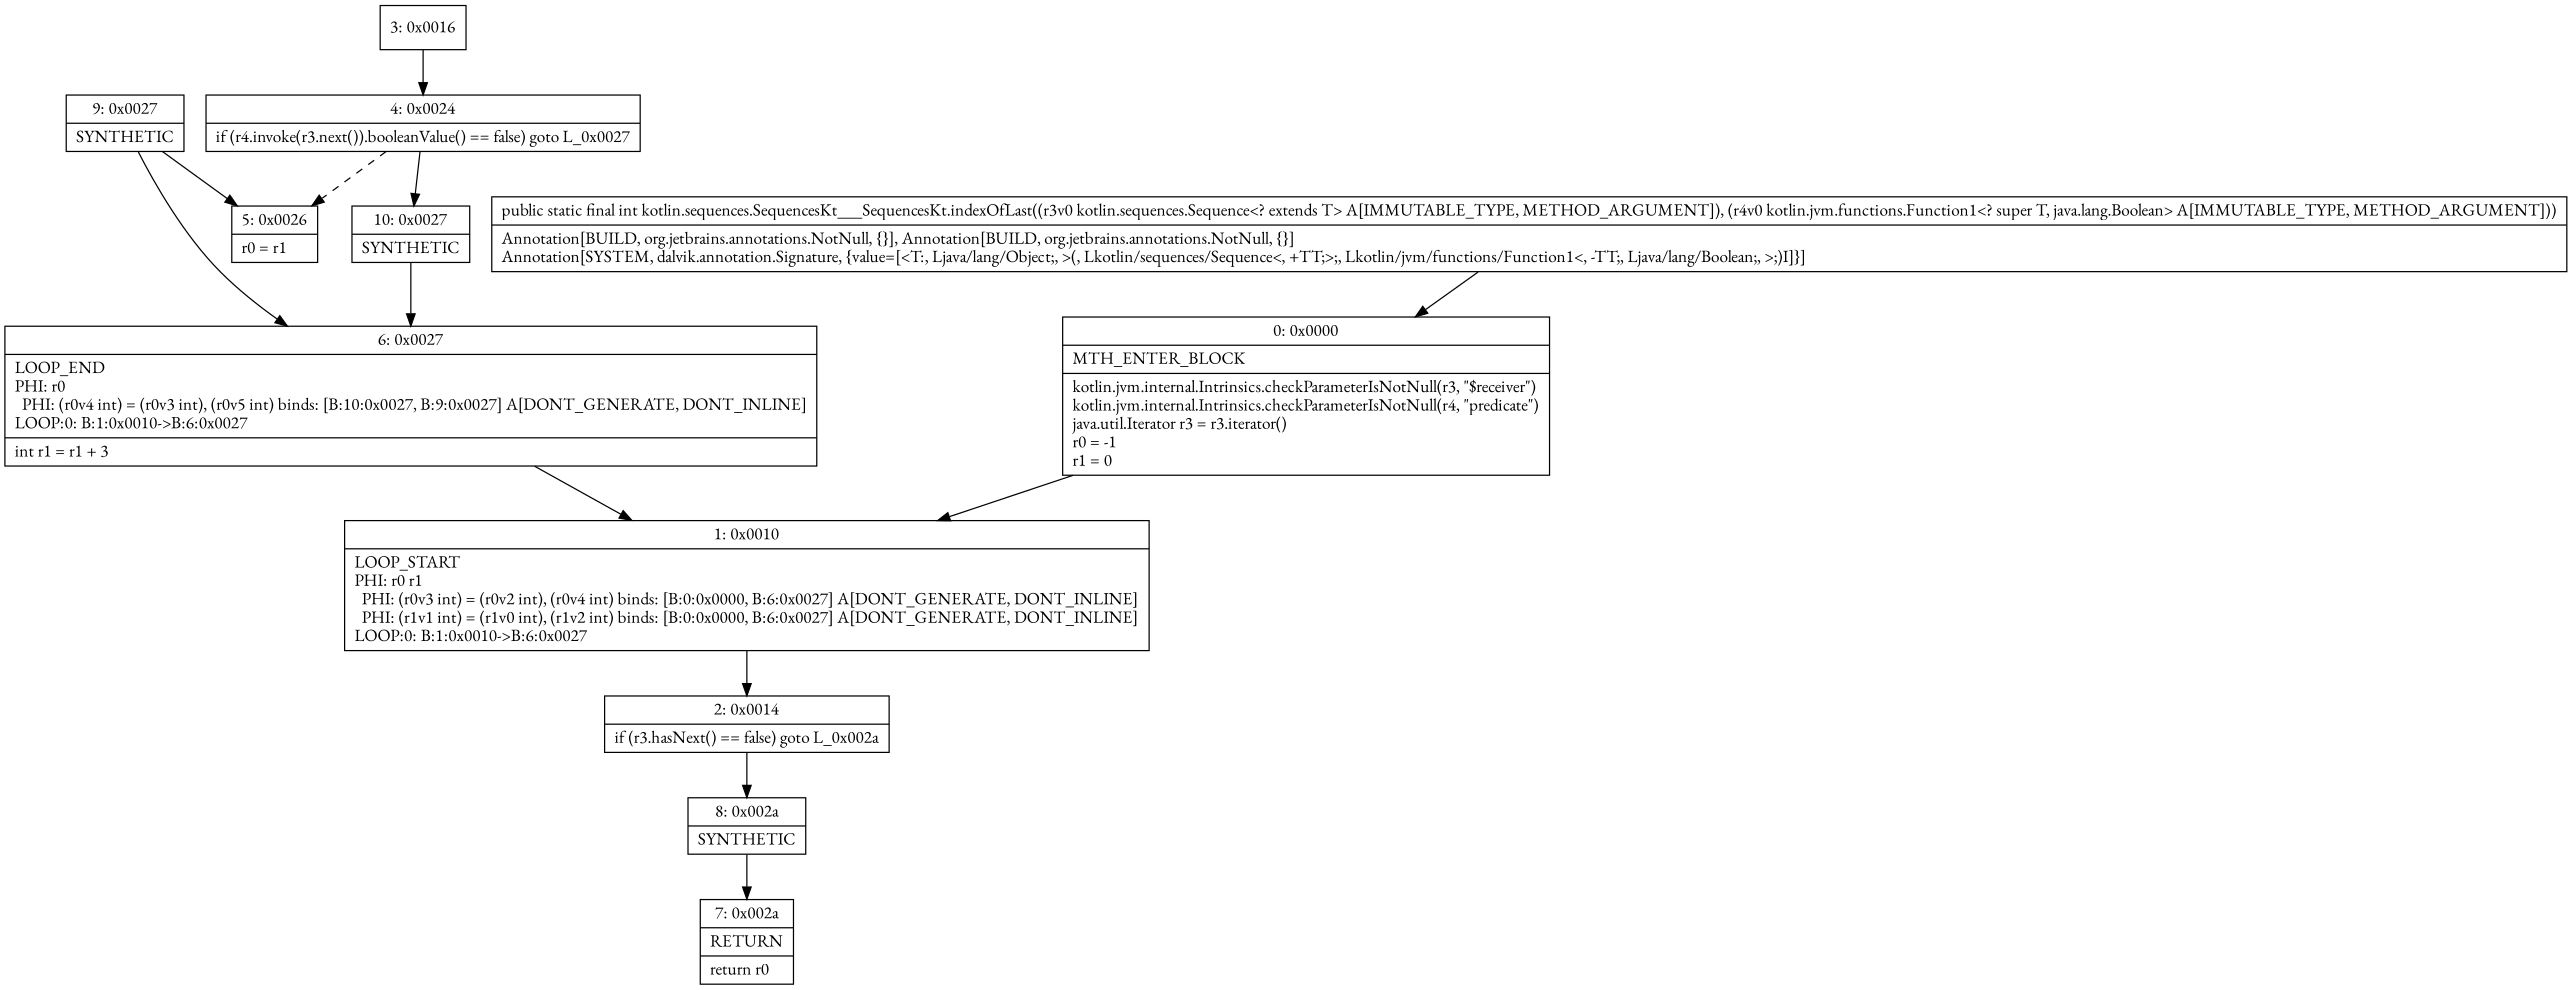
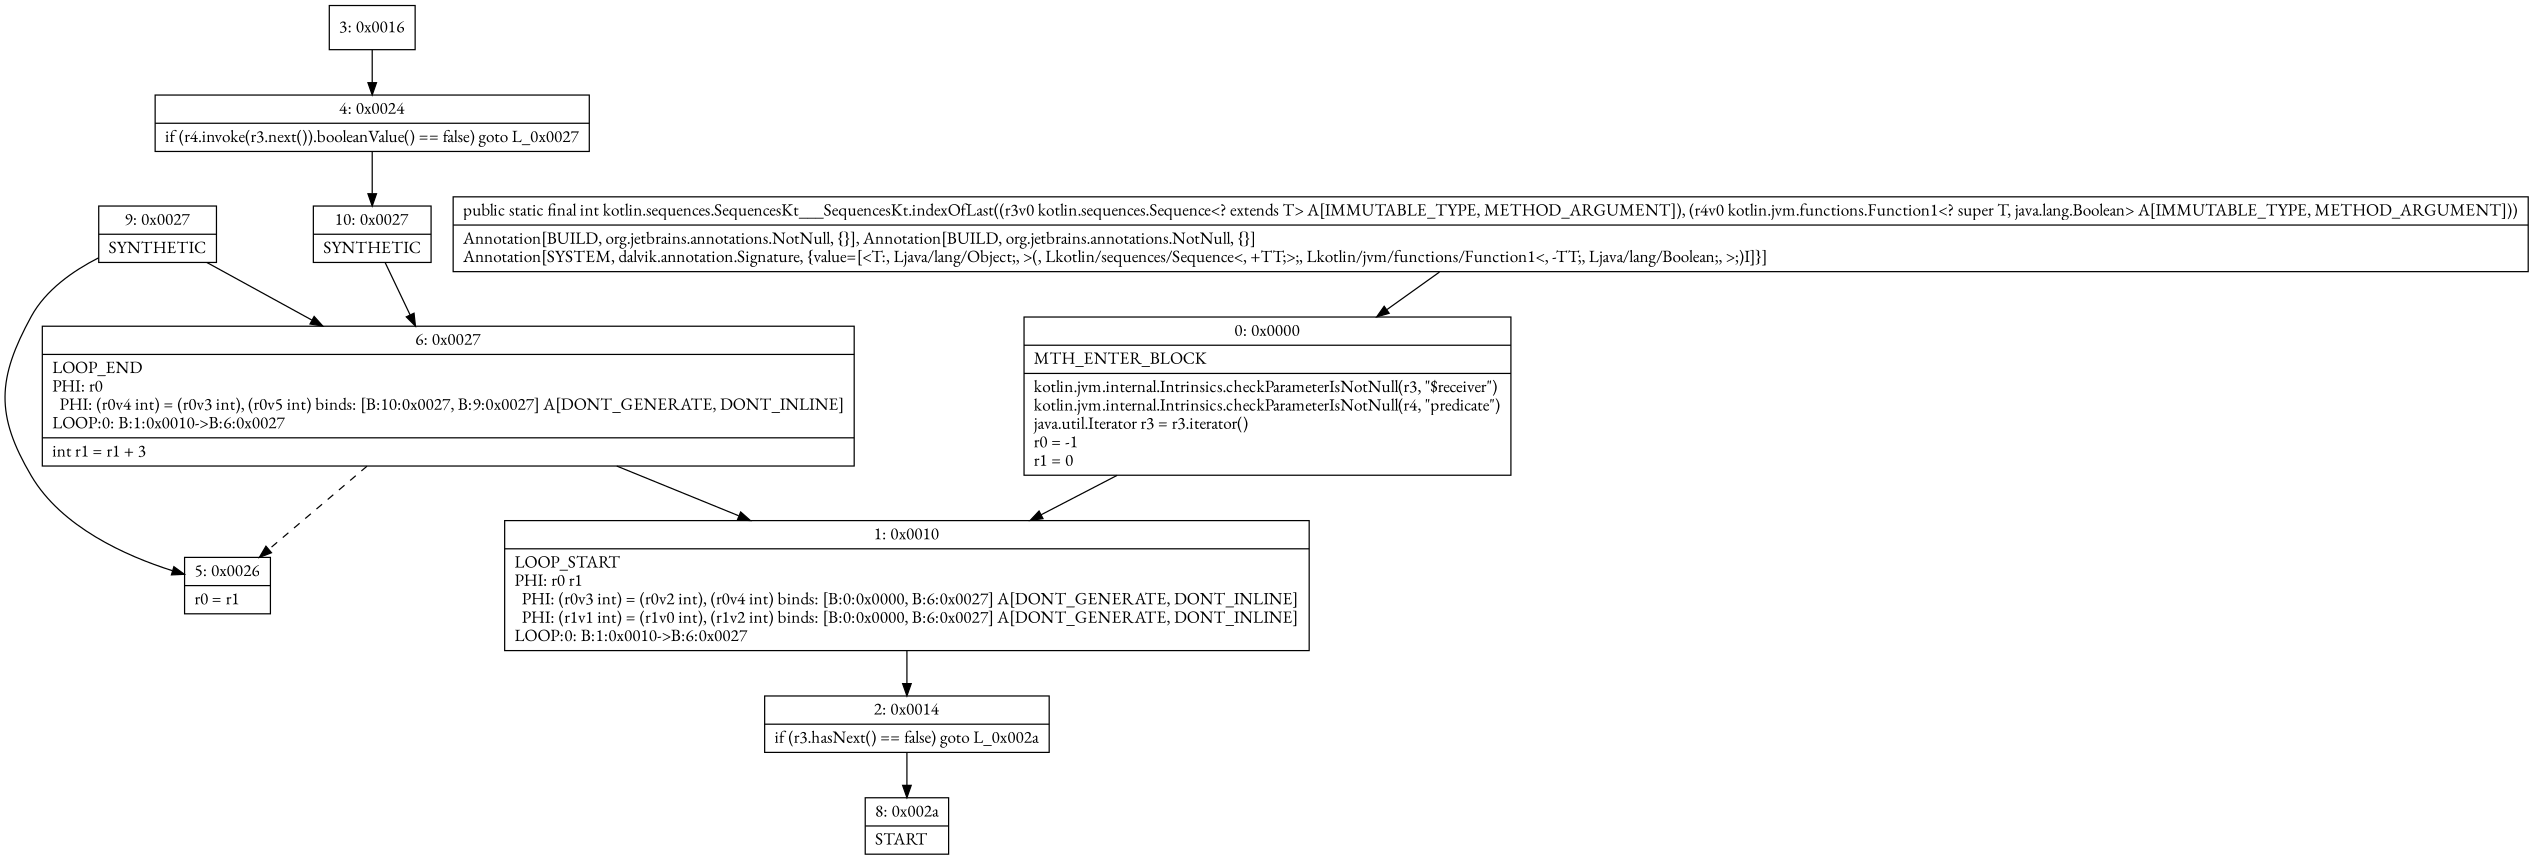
(354, 175) -> (318, 508)
(747, 839) -> (901, 839)
(747, 942) -> none
